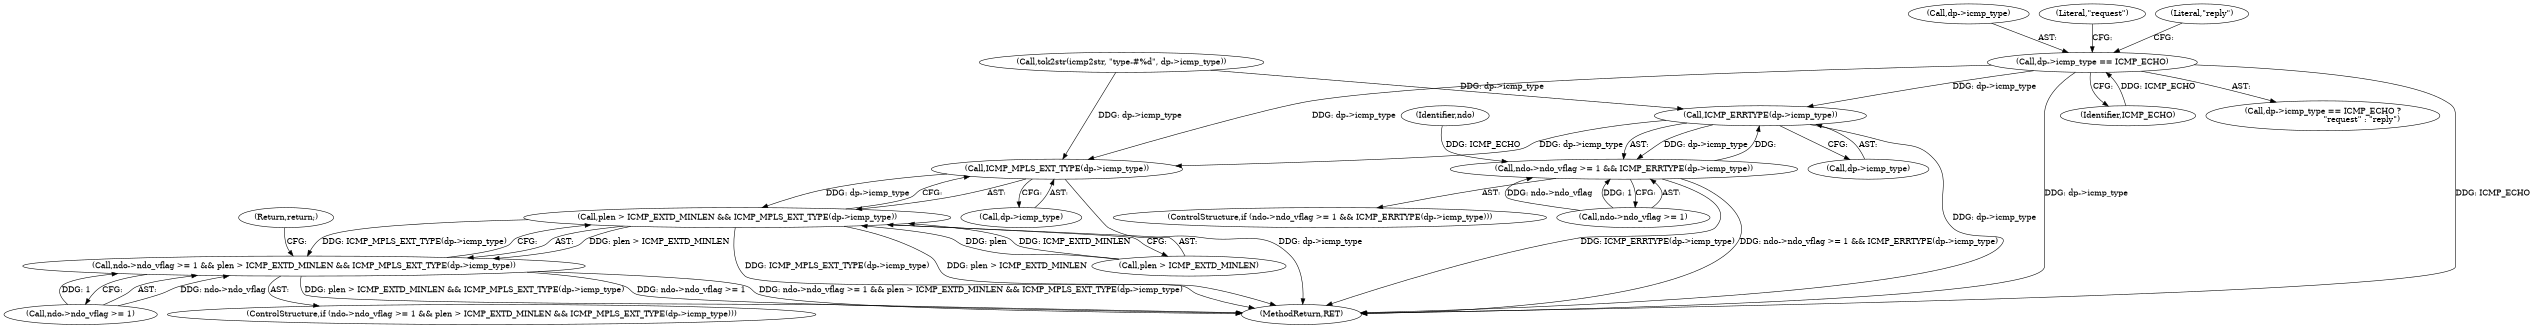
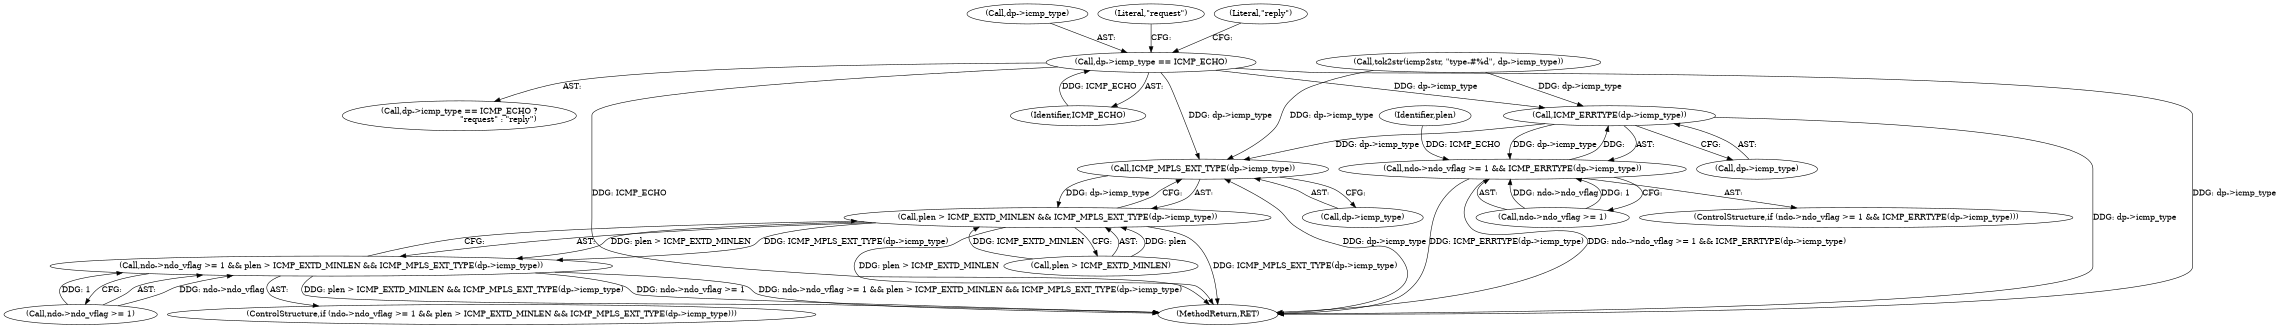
(2104, 87) -> (1156, 87)
(1445, 116) -> (1425, 116)
(286, 218) -> none
(1192, 237) -> (1388, 247)
